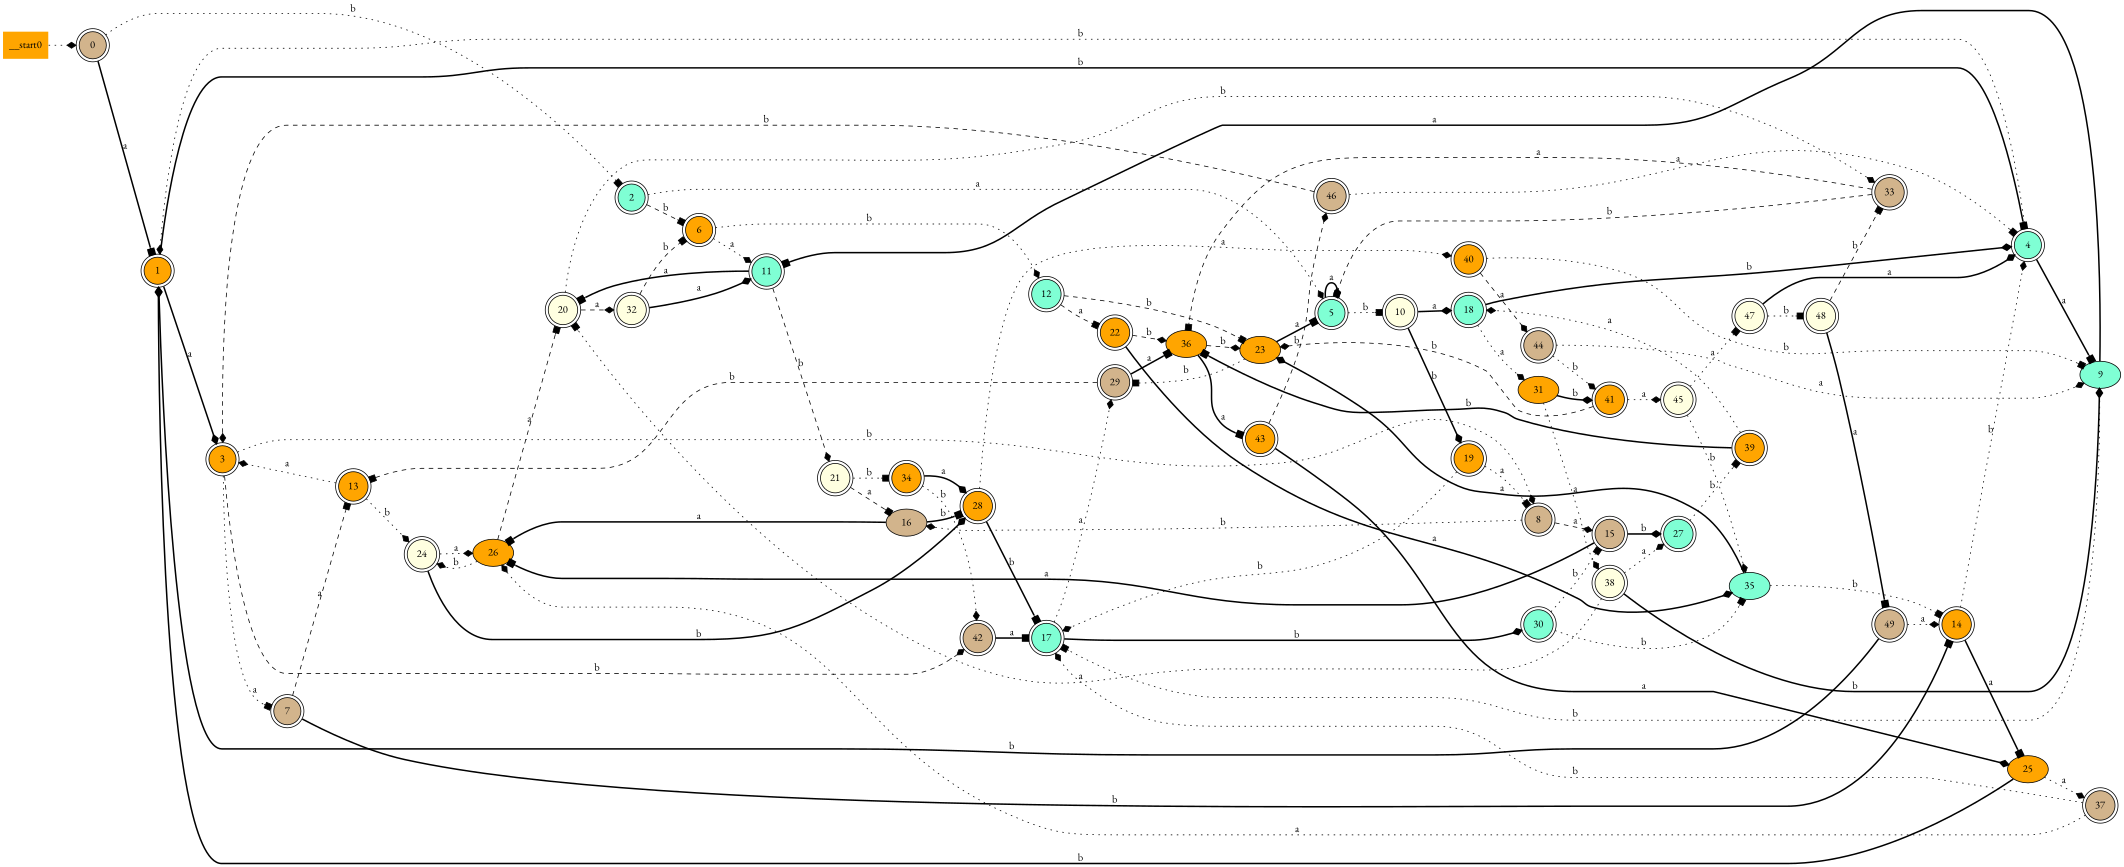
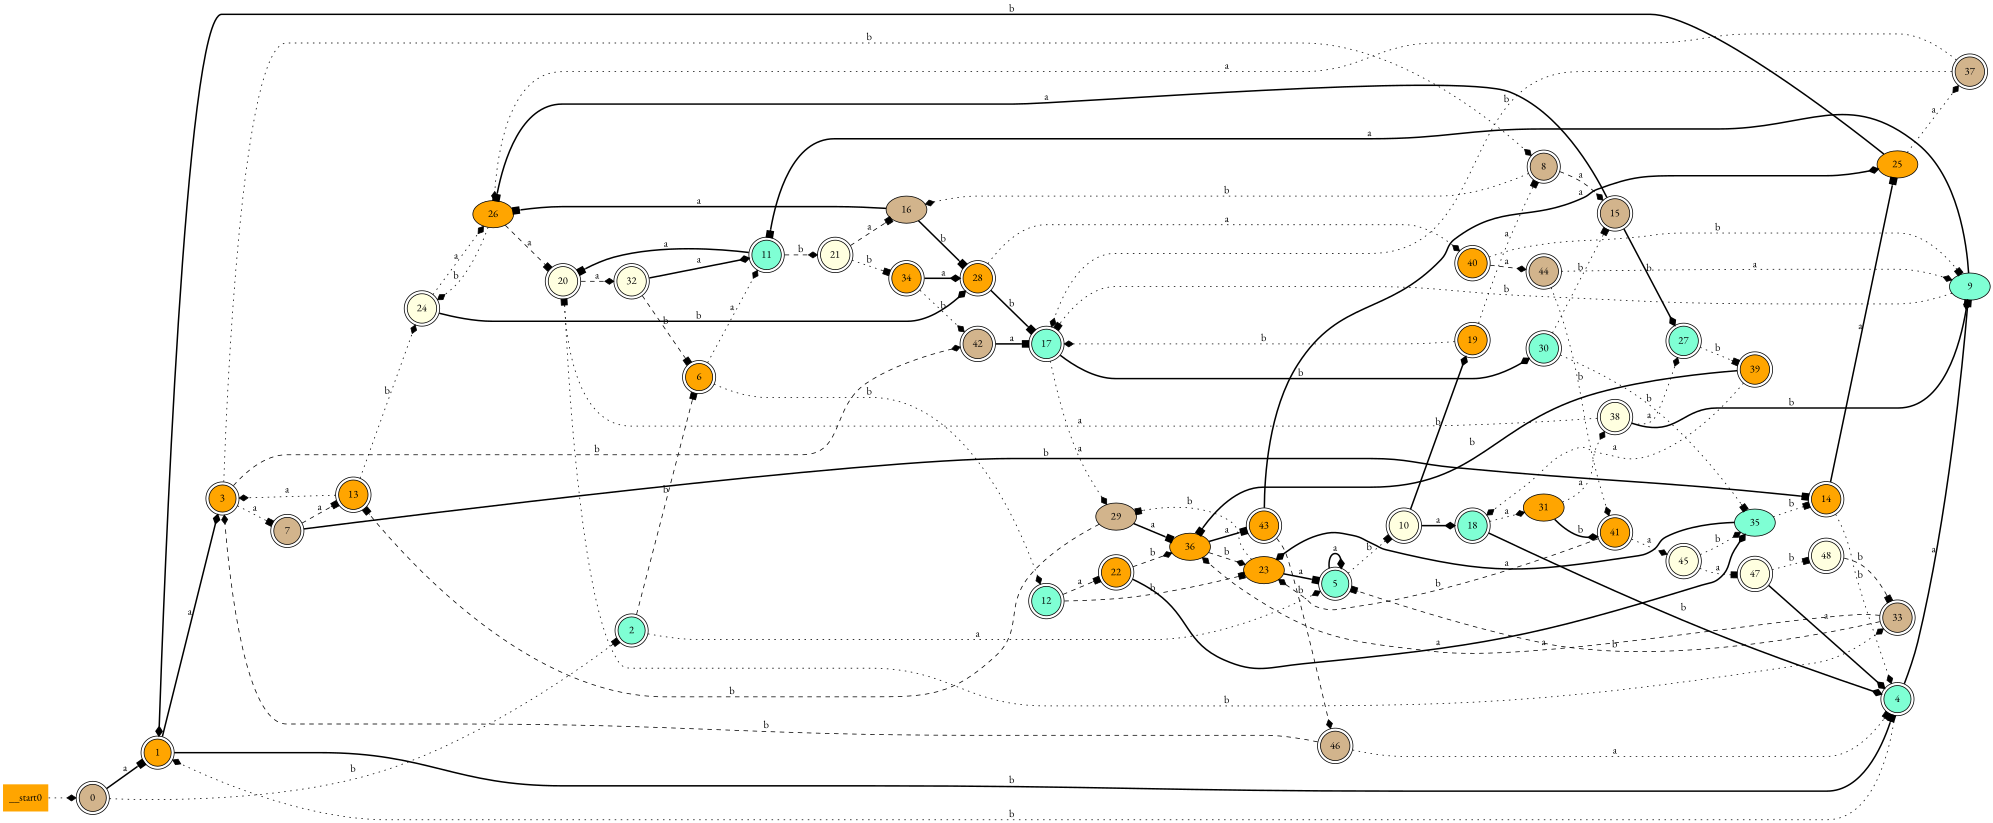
(1486, 158) -> (1535, 651)
(1115, 382) -> (1116, 517)
(1889, 624) -> none
